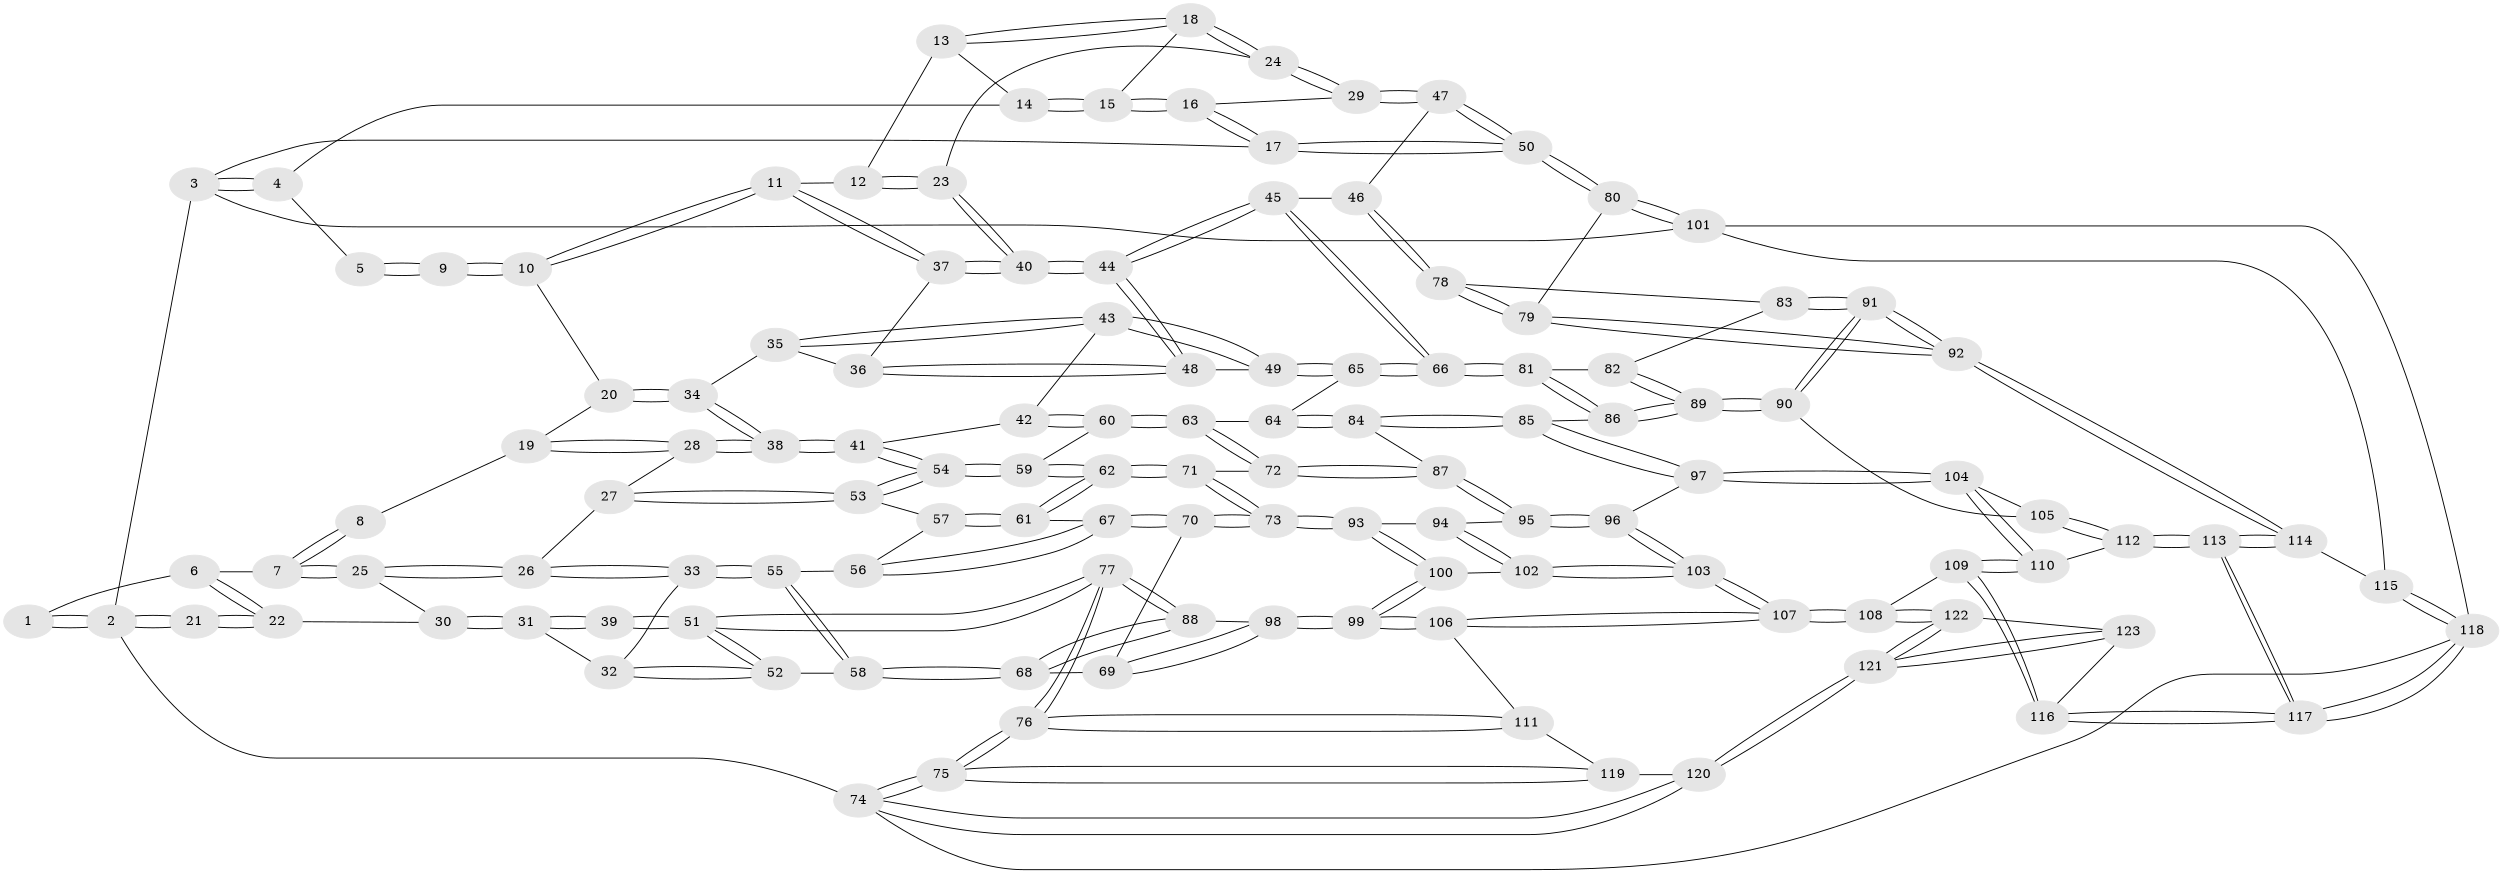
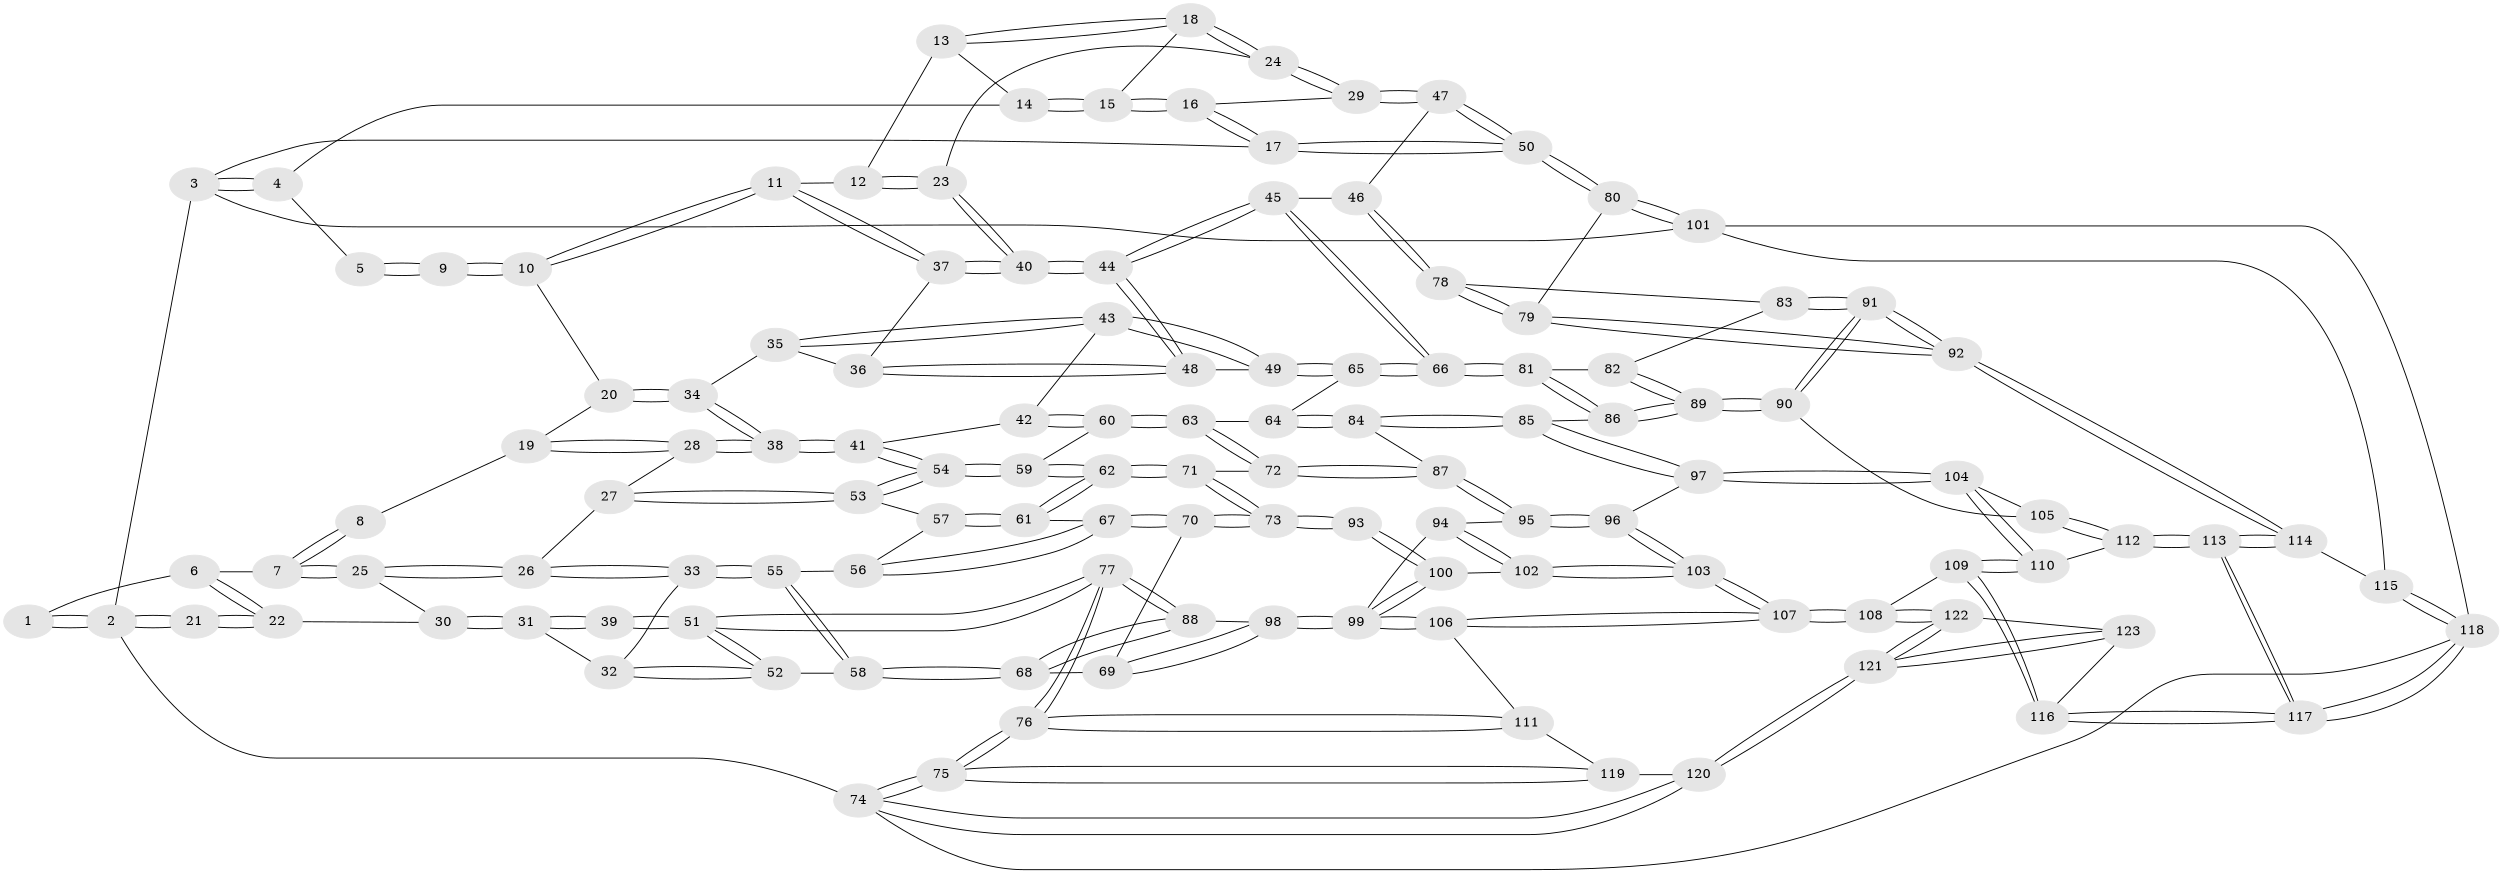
(1399, 524) -> (1396, 571)
